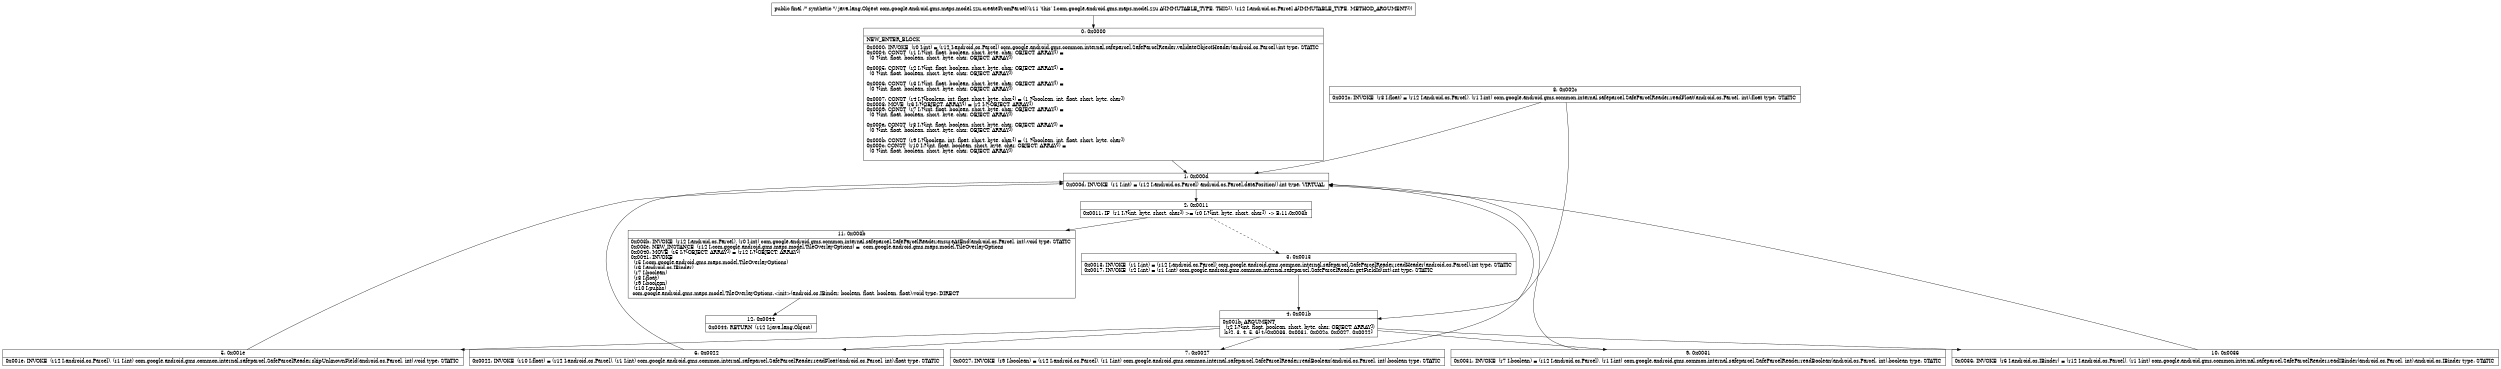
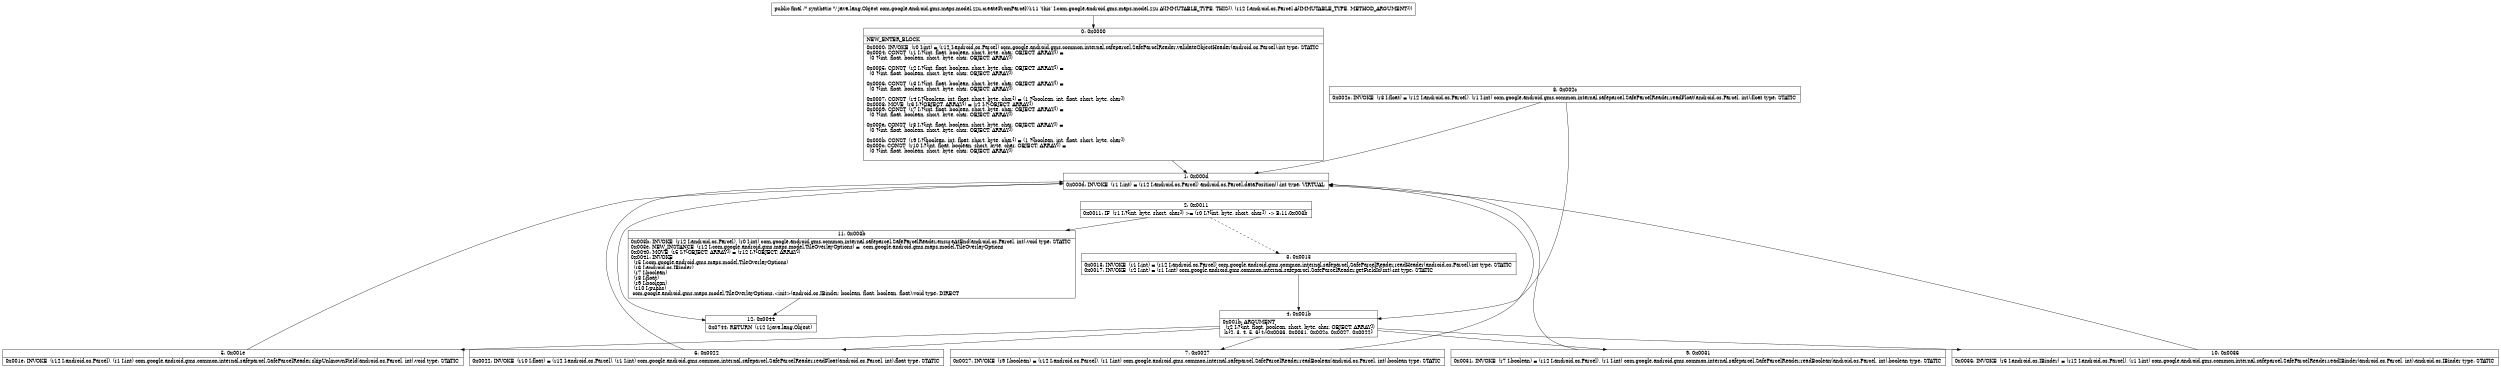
(1196, 194) -> (766, 199)
(761, 328) -> (761, 328)
